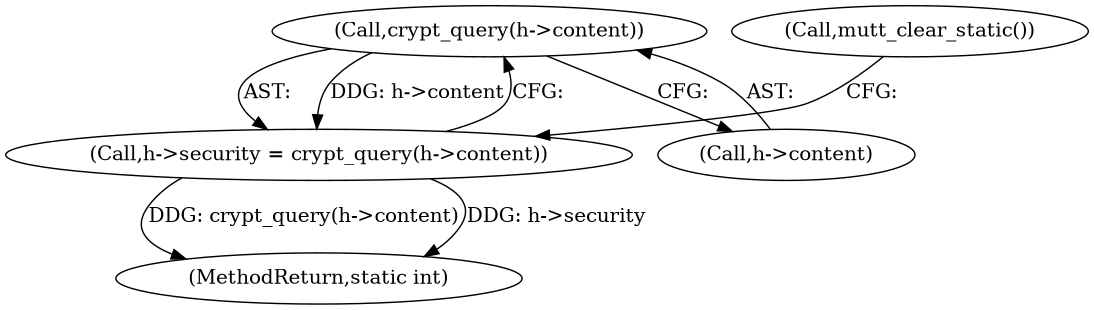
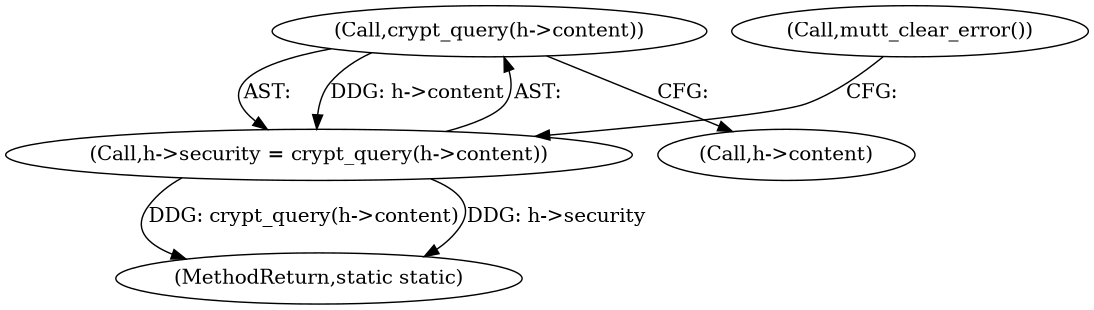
(910, 31) -> (910, 31)
(718, 81) -> none
(541, 93) -> (541, 93)
(319, 278) -> (319, 278)
